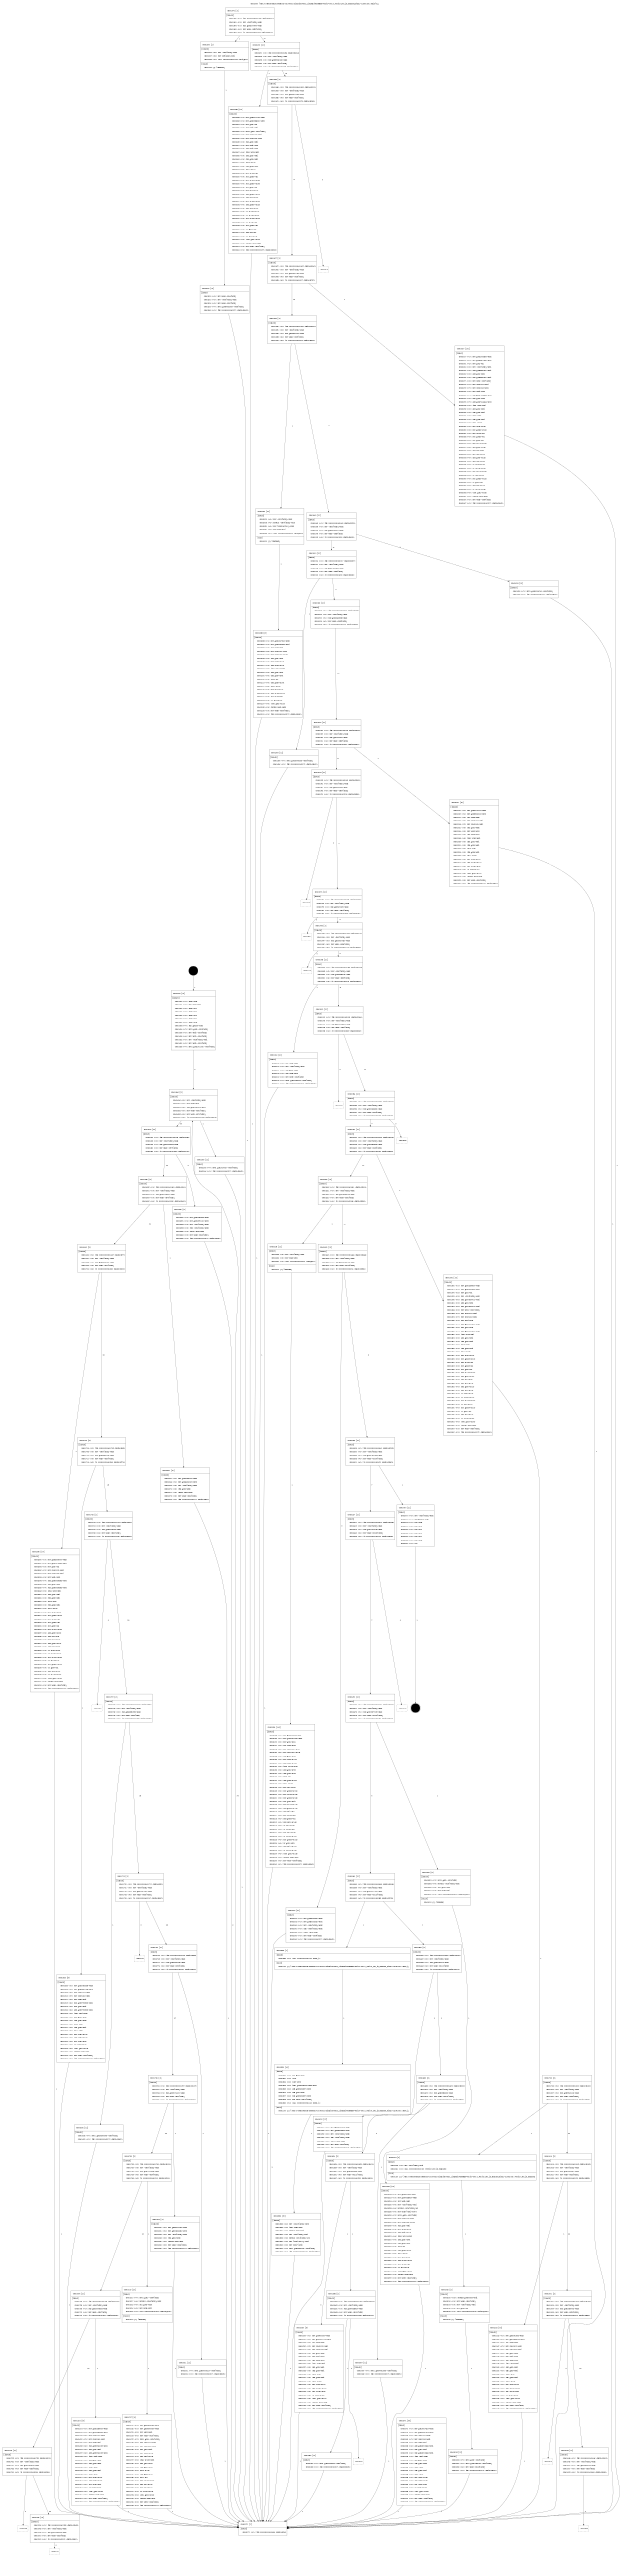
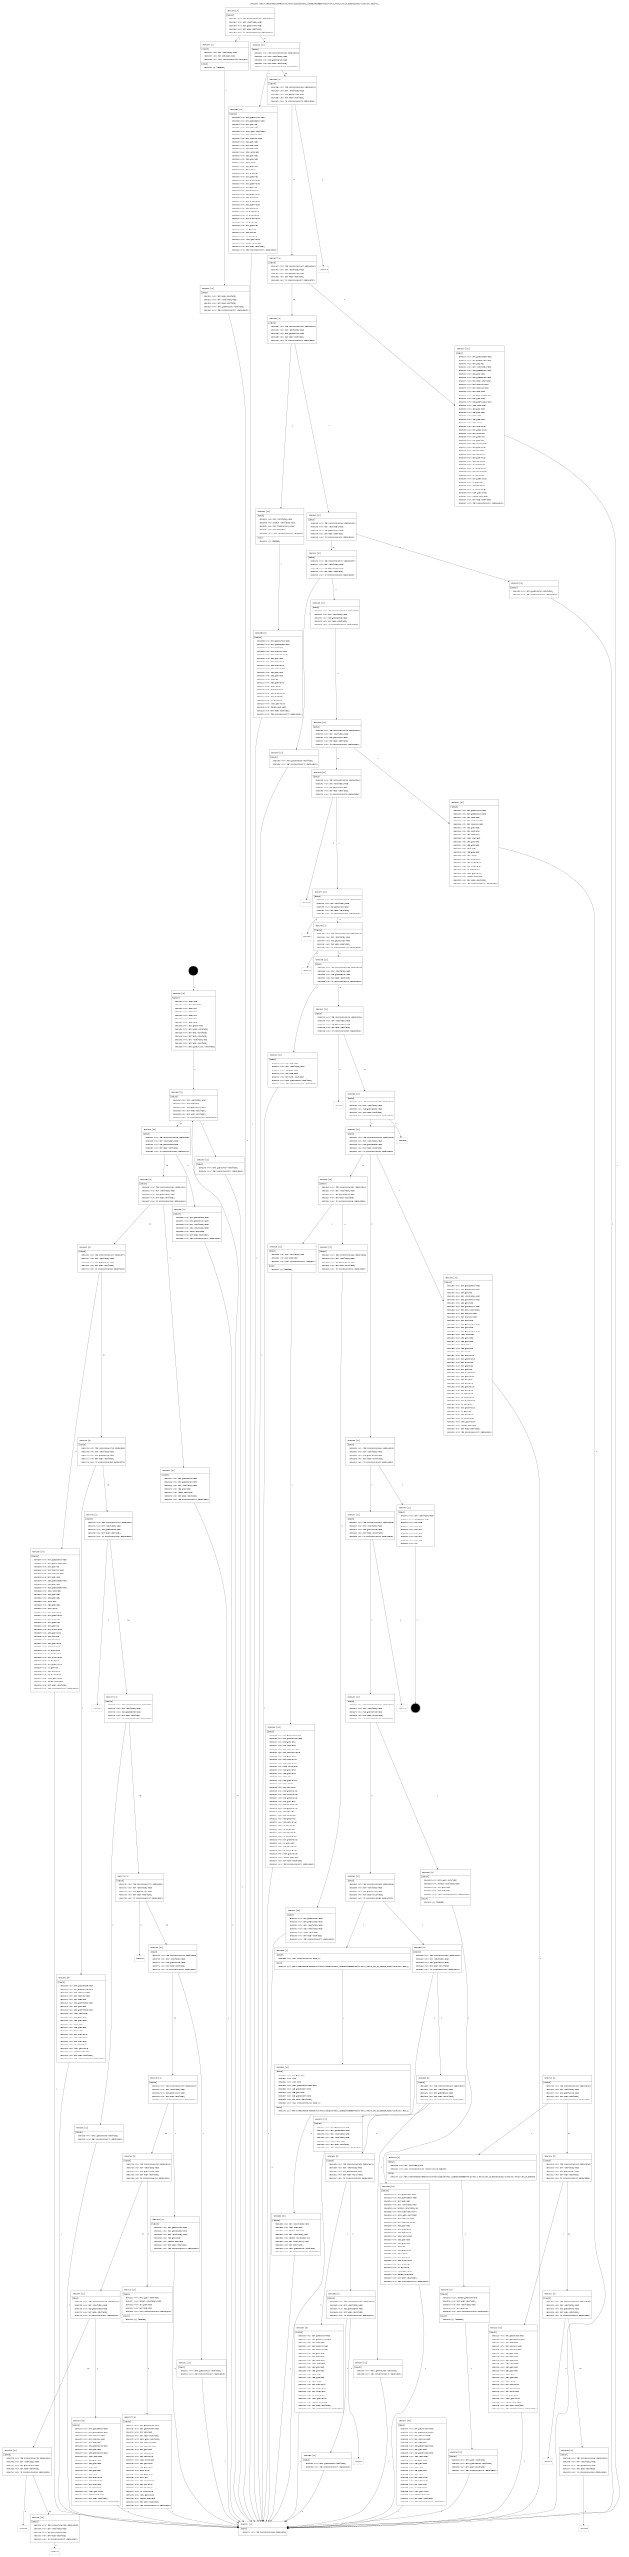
(354, 1354) -> (370, 1295)
